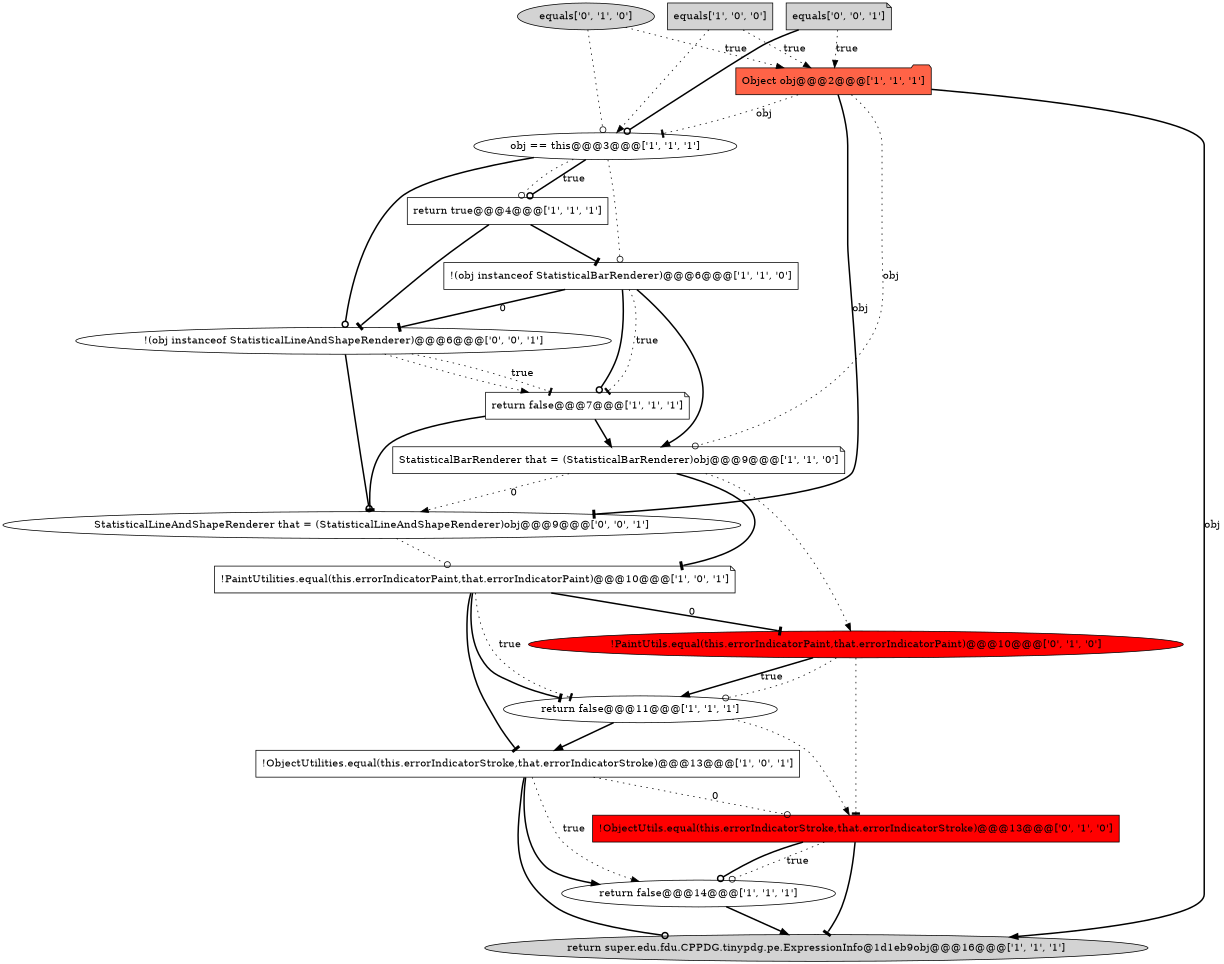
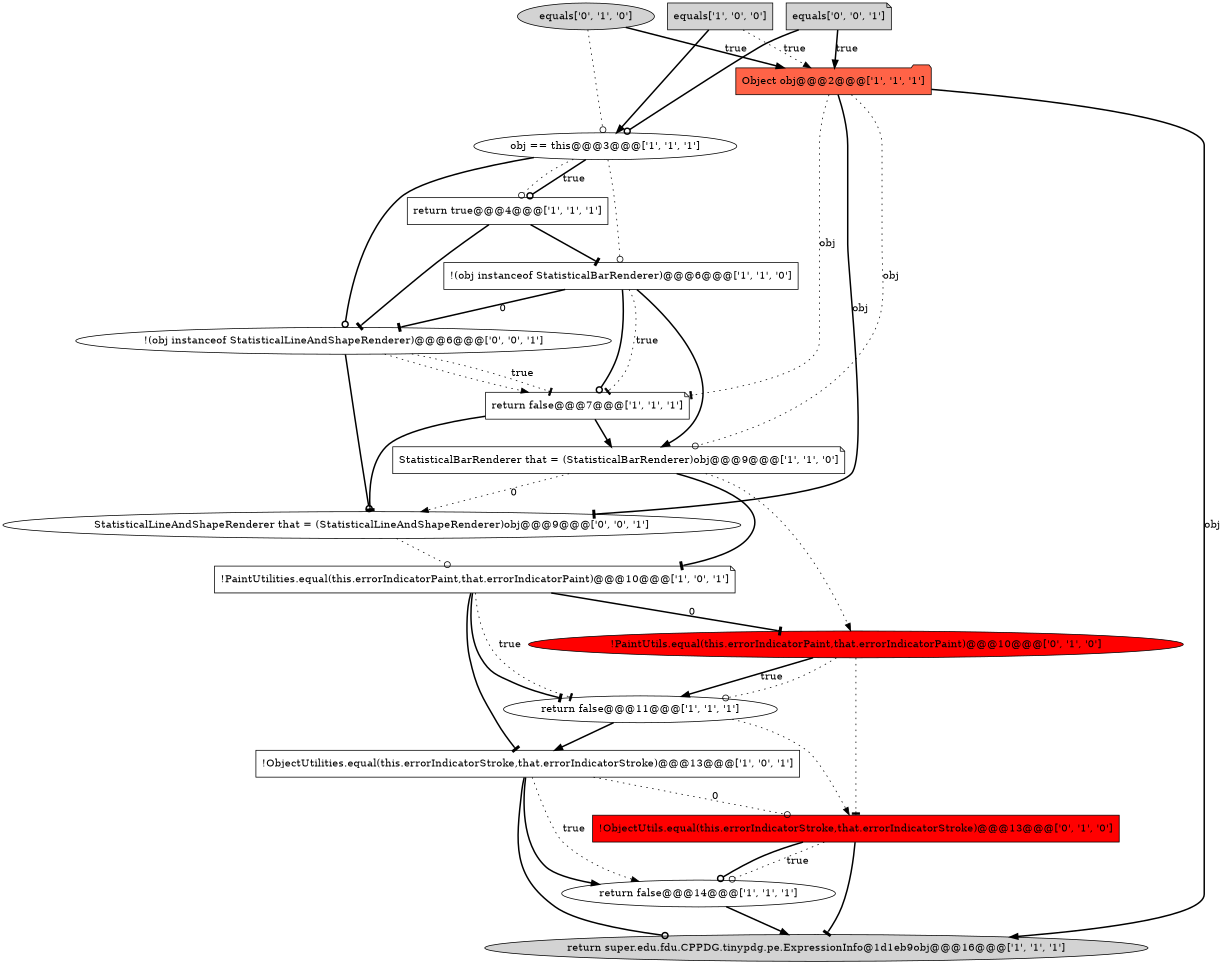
(836, 45) -> (836, 45)
(701, 47) -> (701, 47)
(665, 79) -> (665, 79)
(732, 116) -> (819, 289)
